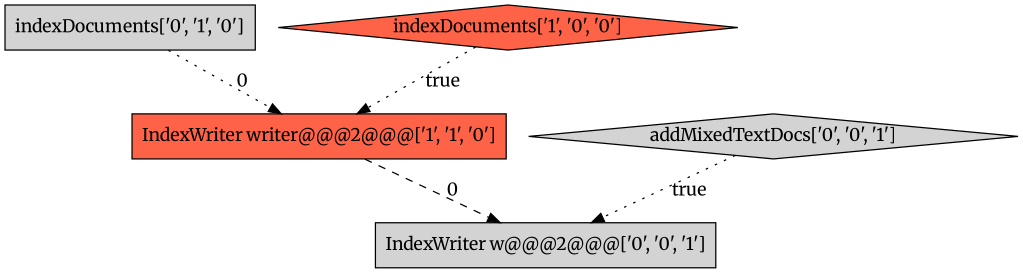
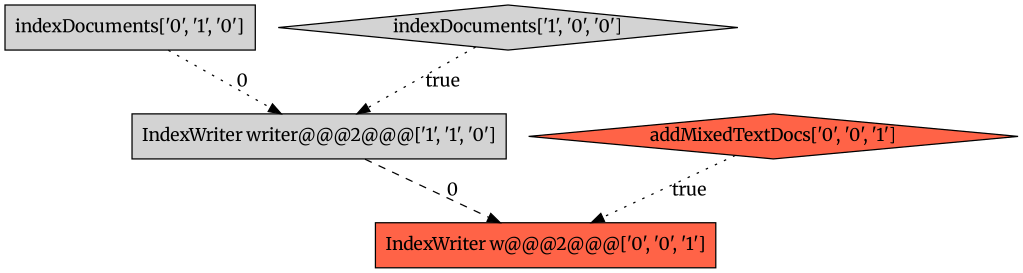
(508, 28) -> (508, 28)
(319, 136) -> (319, 136)
(773, 136) -> (773, 136)
(546, 245) -> (546, 245)
